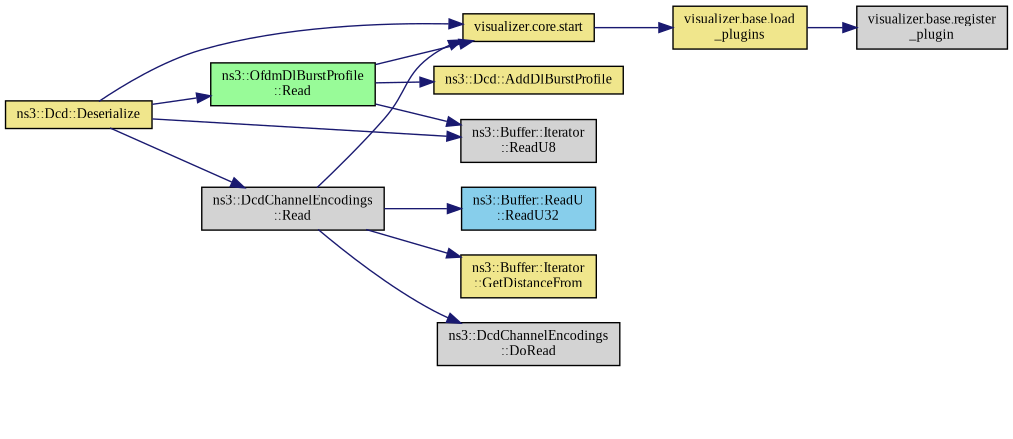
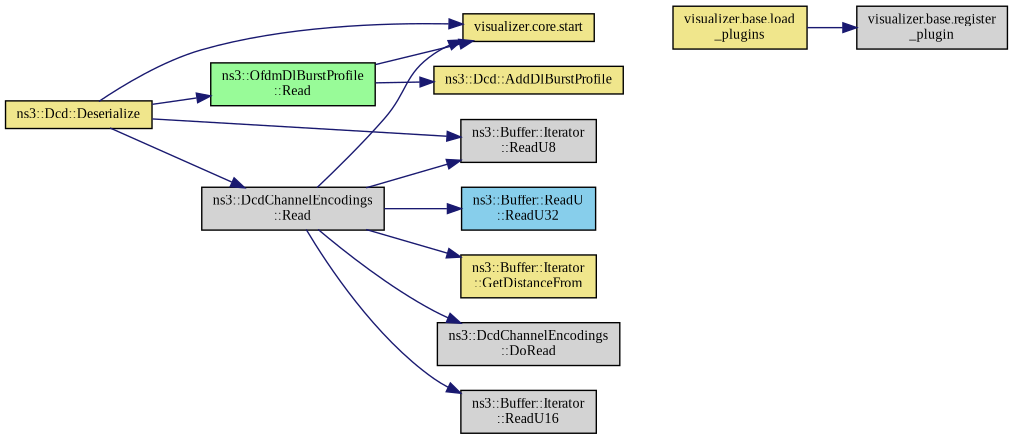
(626, 28) -> none
(411, 113) -> (407, 176)
none -> (529, 412)
